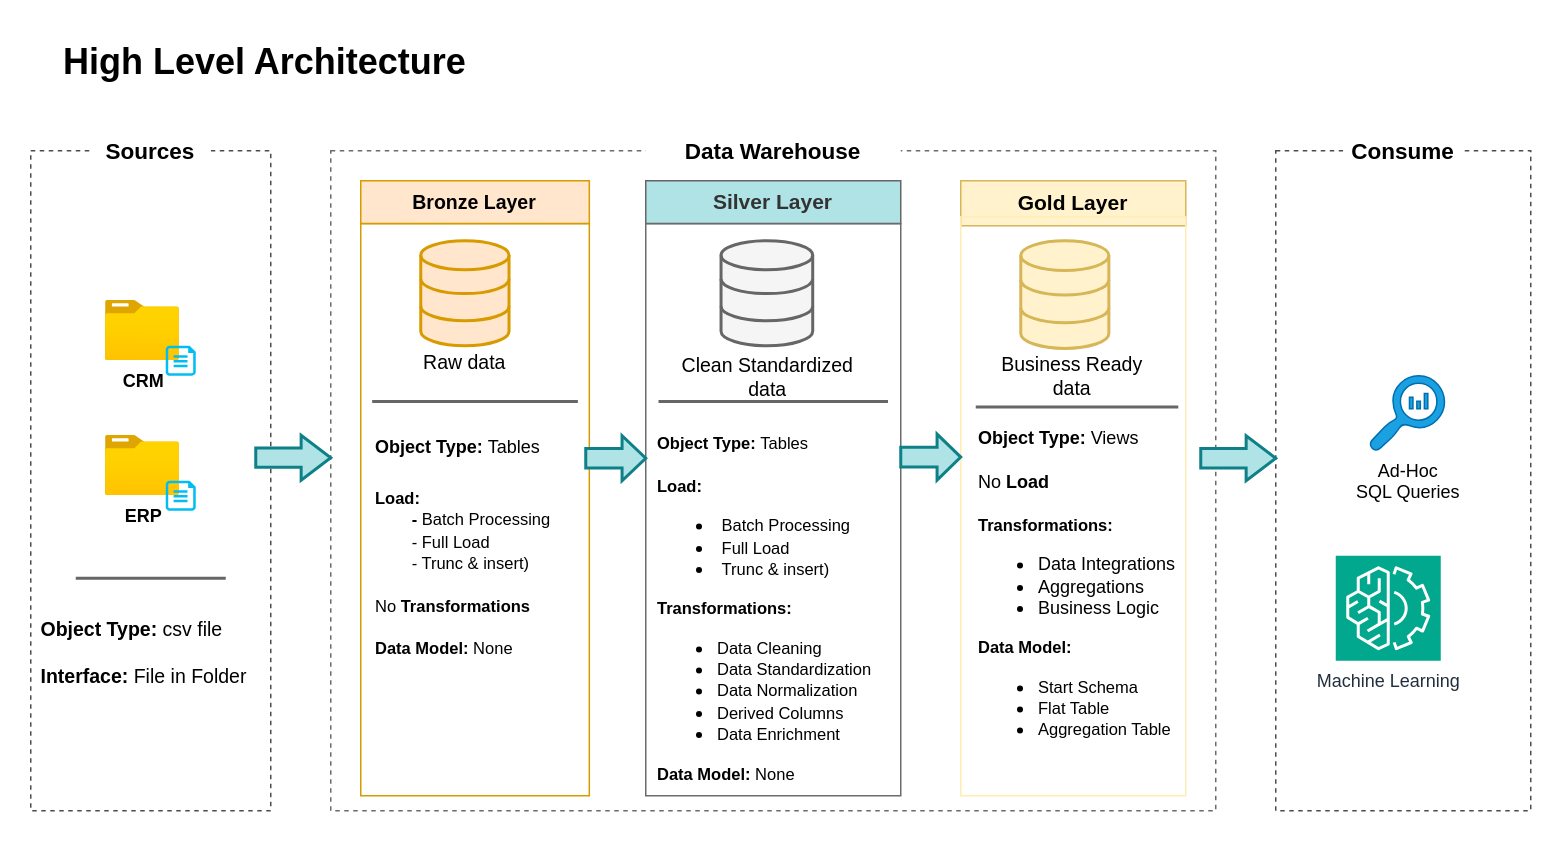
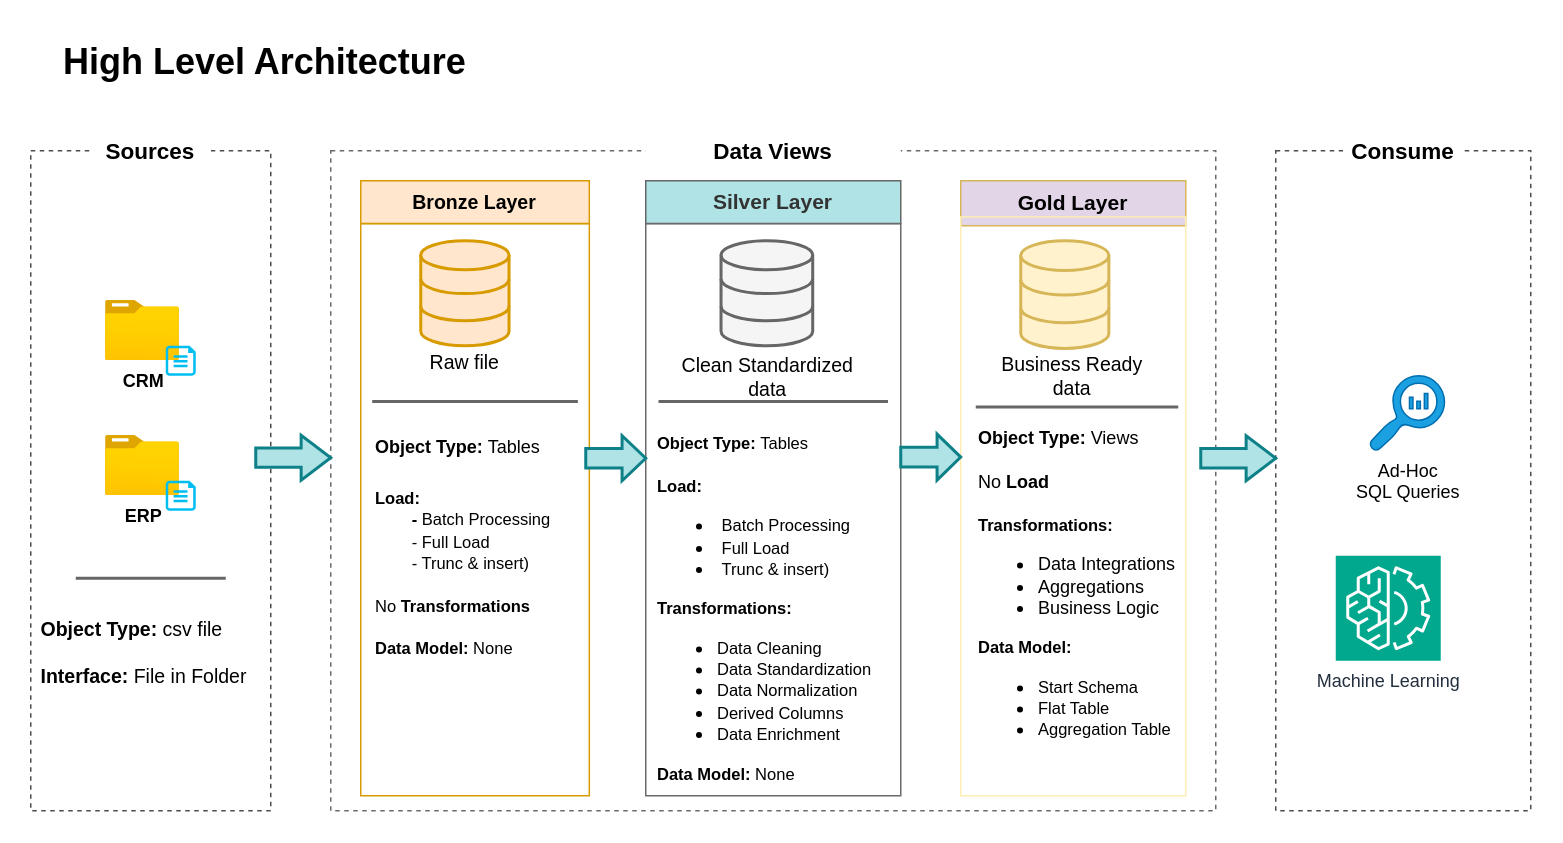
(773, 151) -> (773, 151)
(1073, 203) -> (1073, 203)
(465, 362) -> (465, 362)
